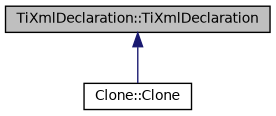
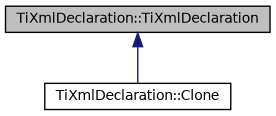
(138, 96) -> (138, 96)
